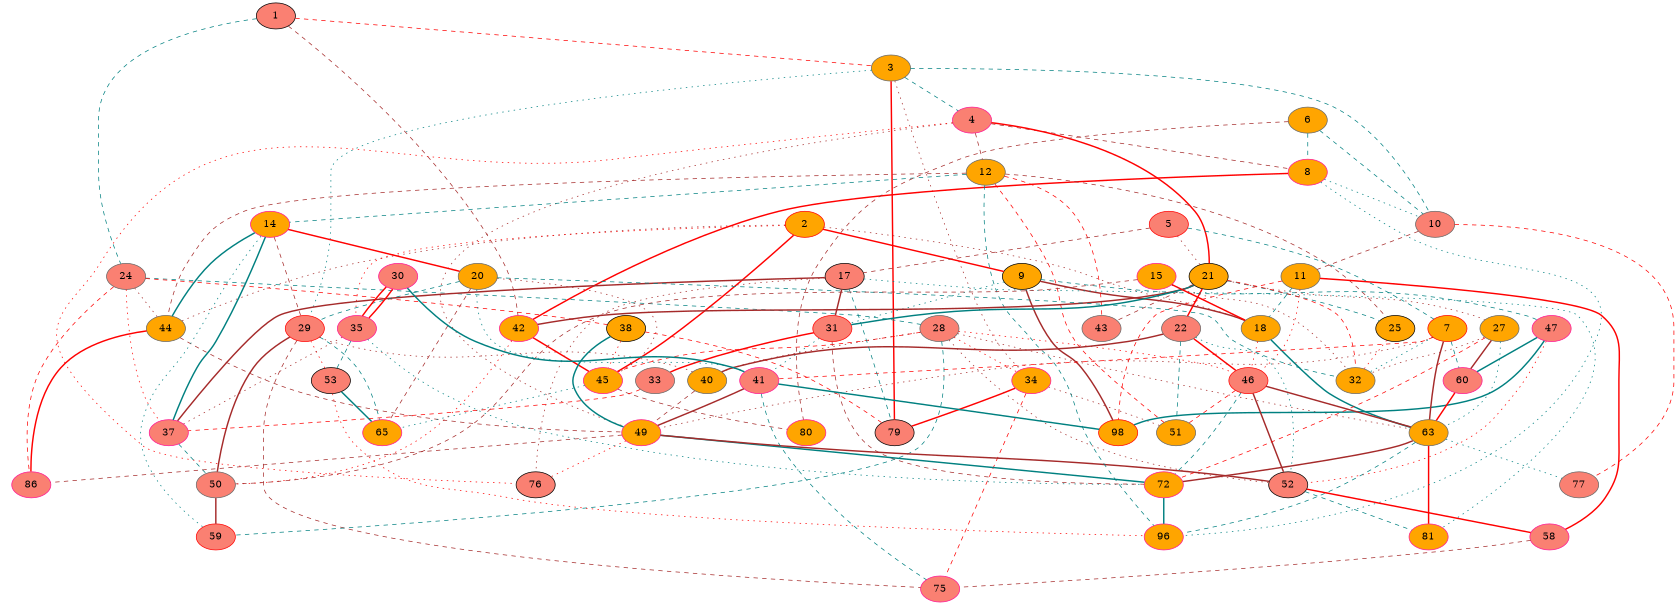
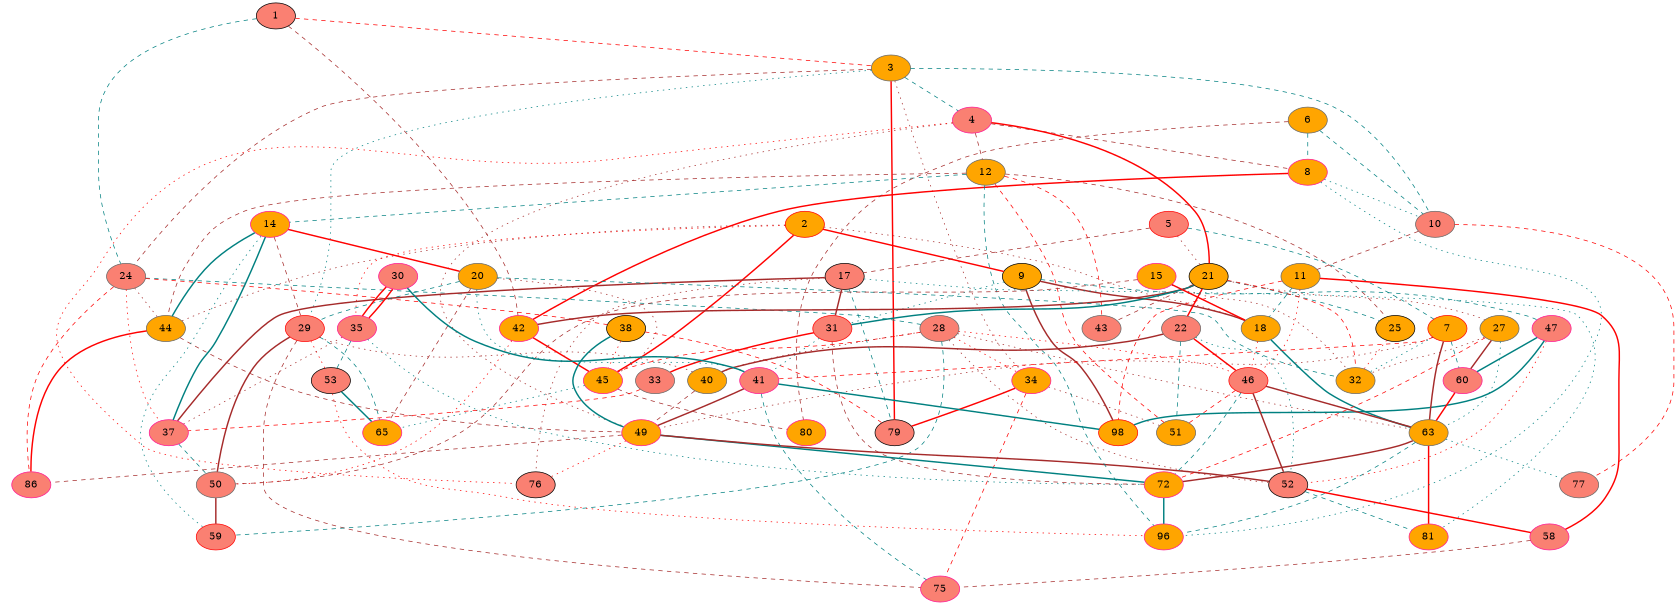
none -> (472, 88)
